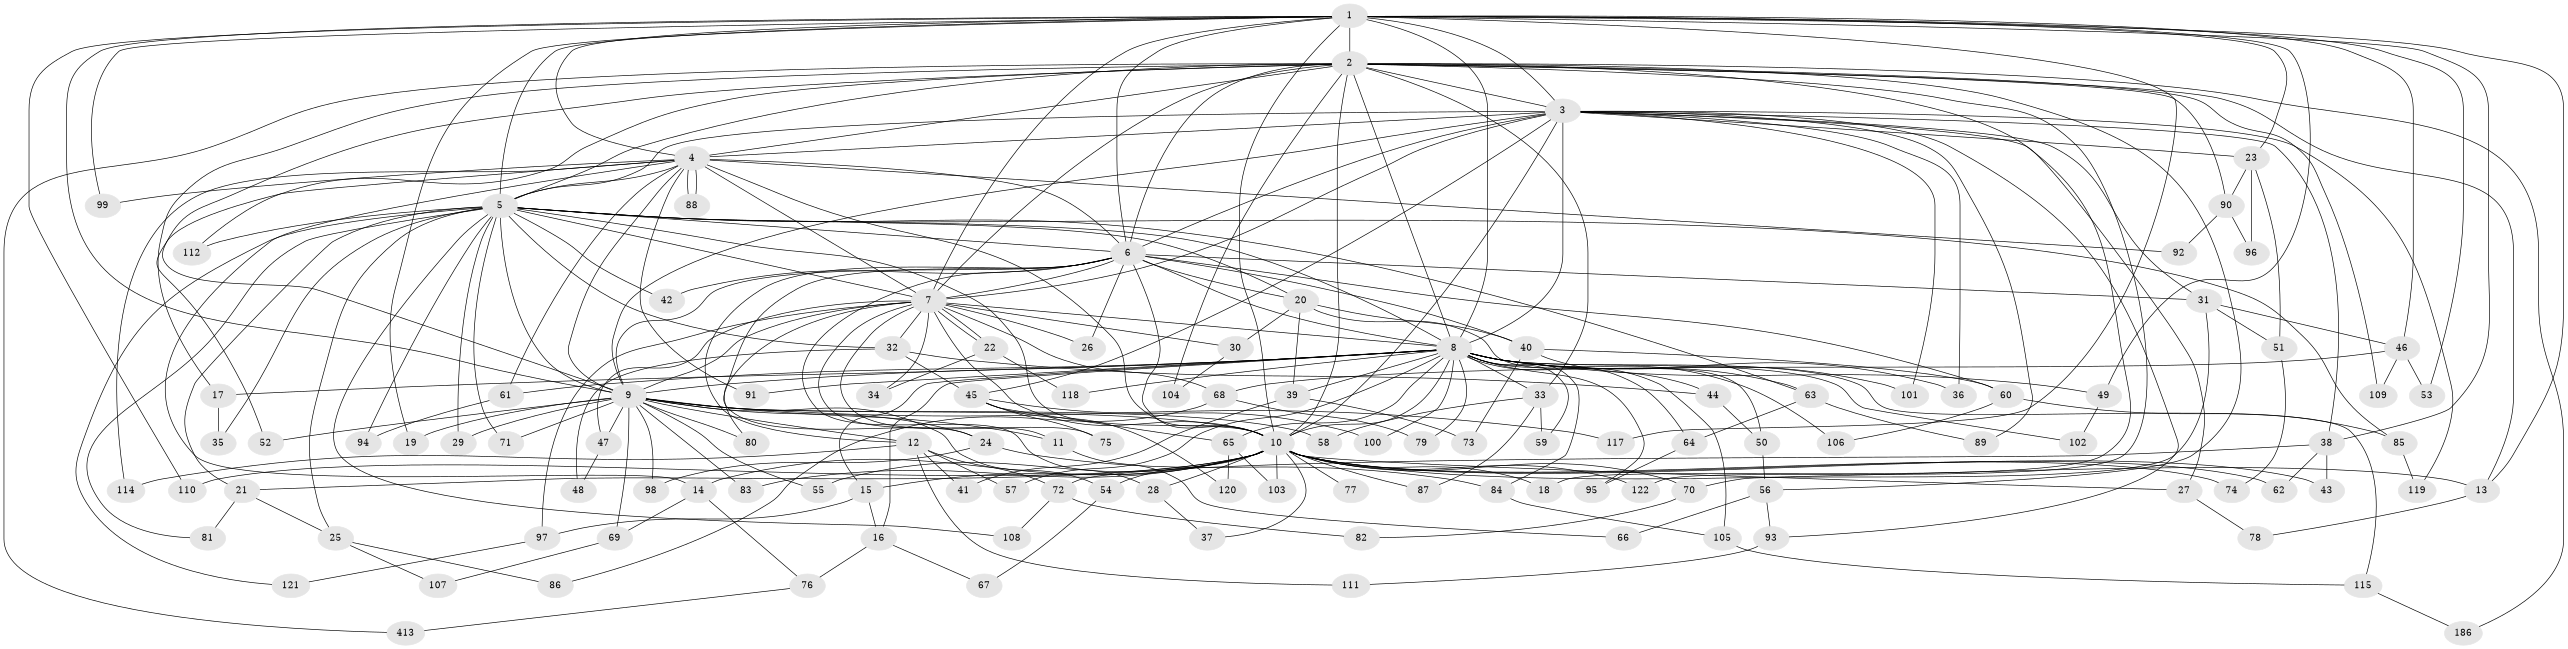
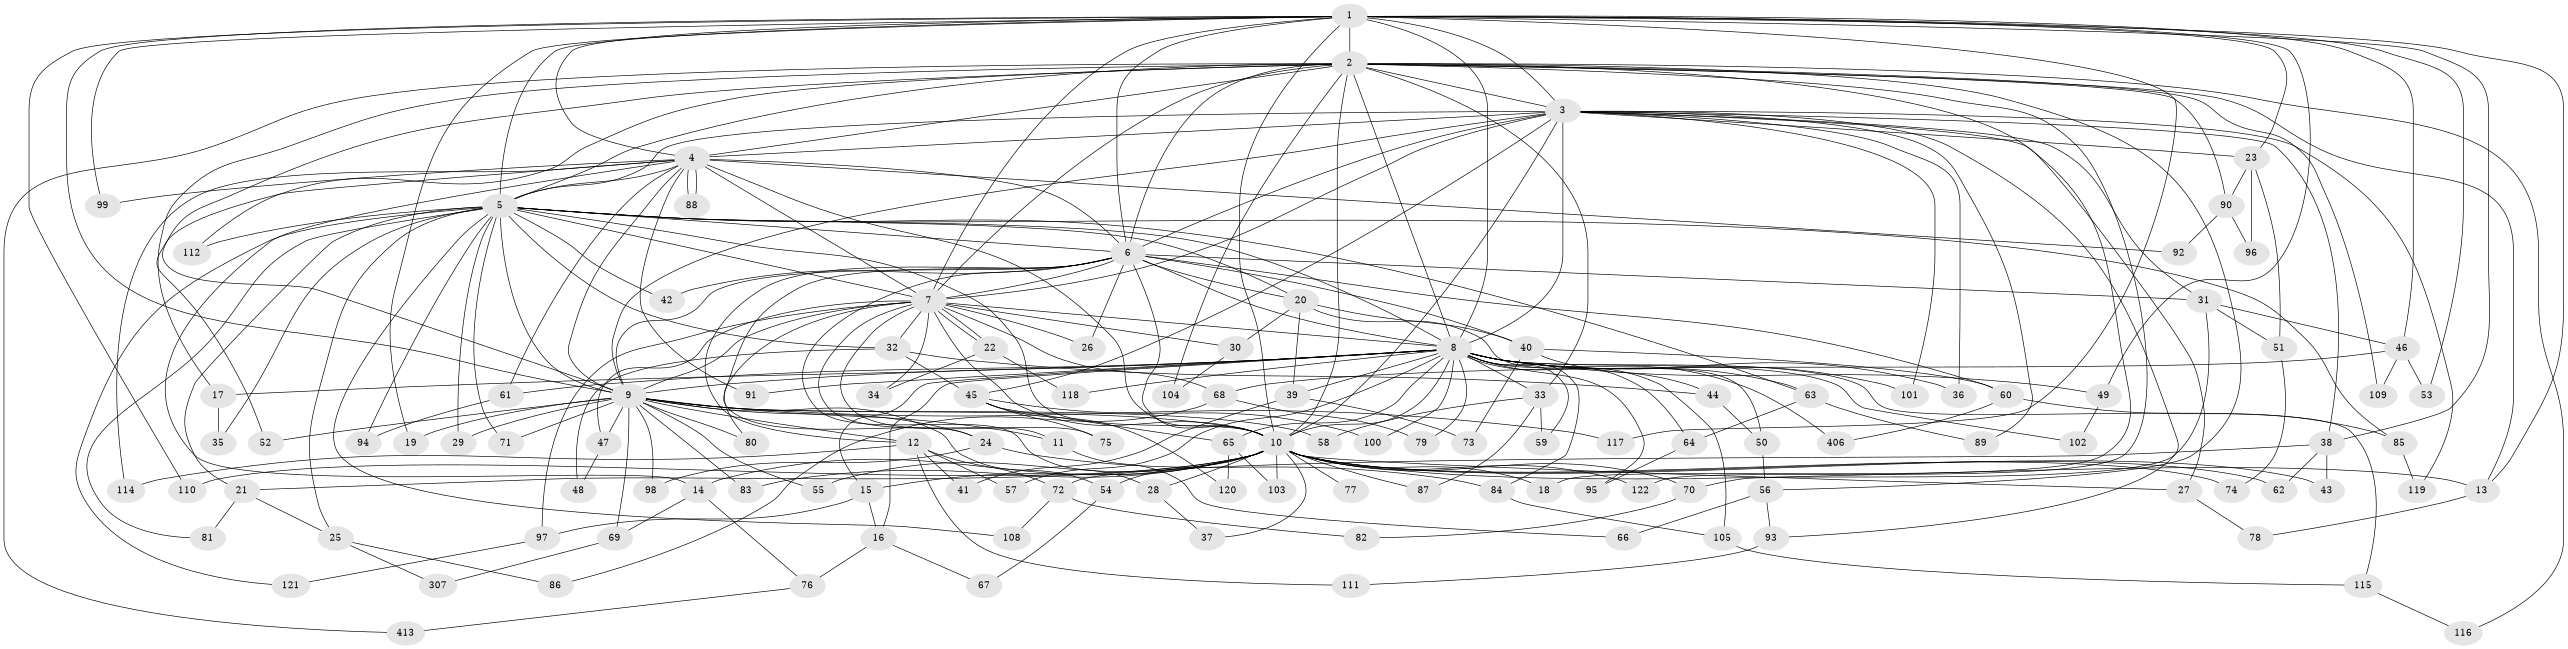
(1836, 443) -> (1836, 443)
(438, 586) -> (438, 586)
(2463, 633) -> (2463, 633)
